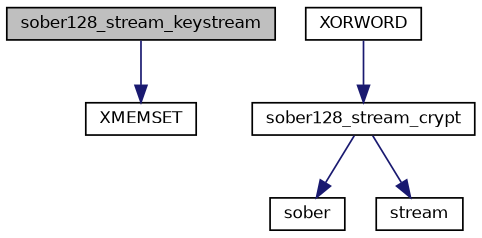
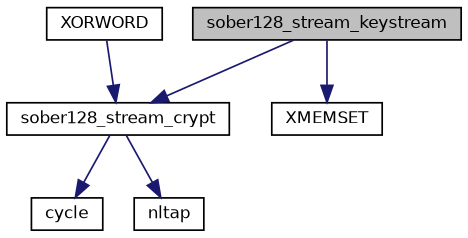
none -> (230, 68)
(307, 214) -> (67, 214)
(420, 214) -> (169, 214)
